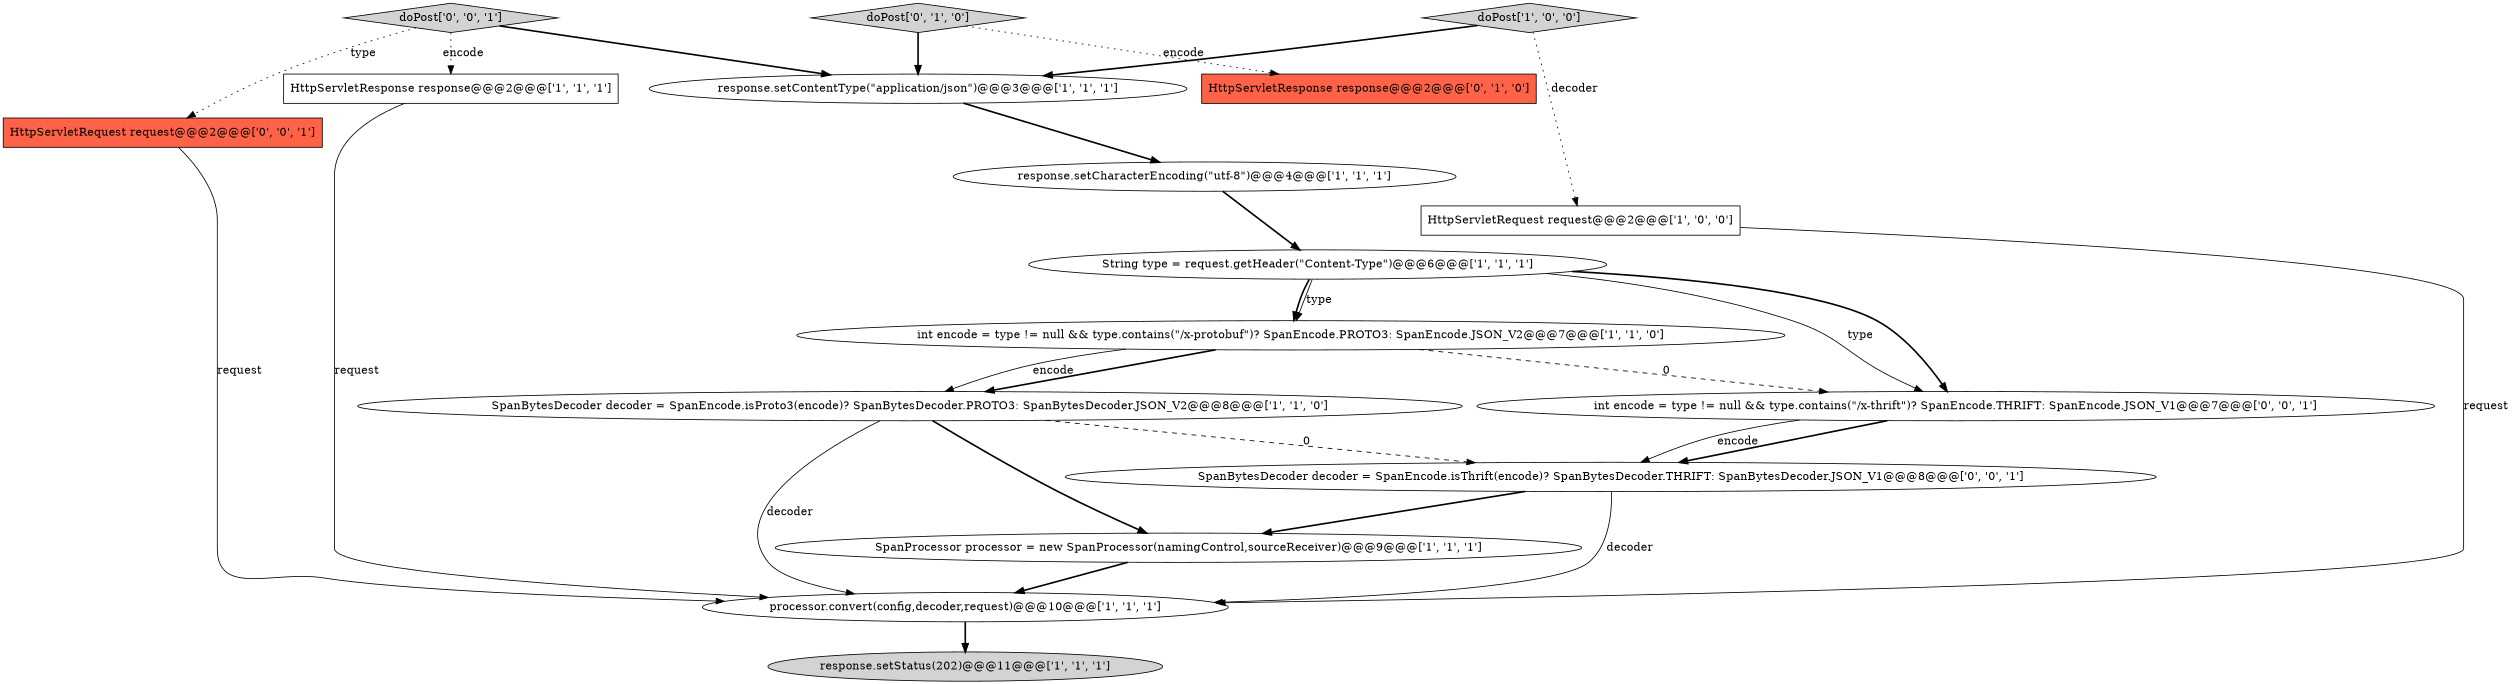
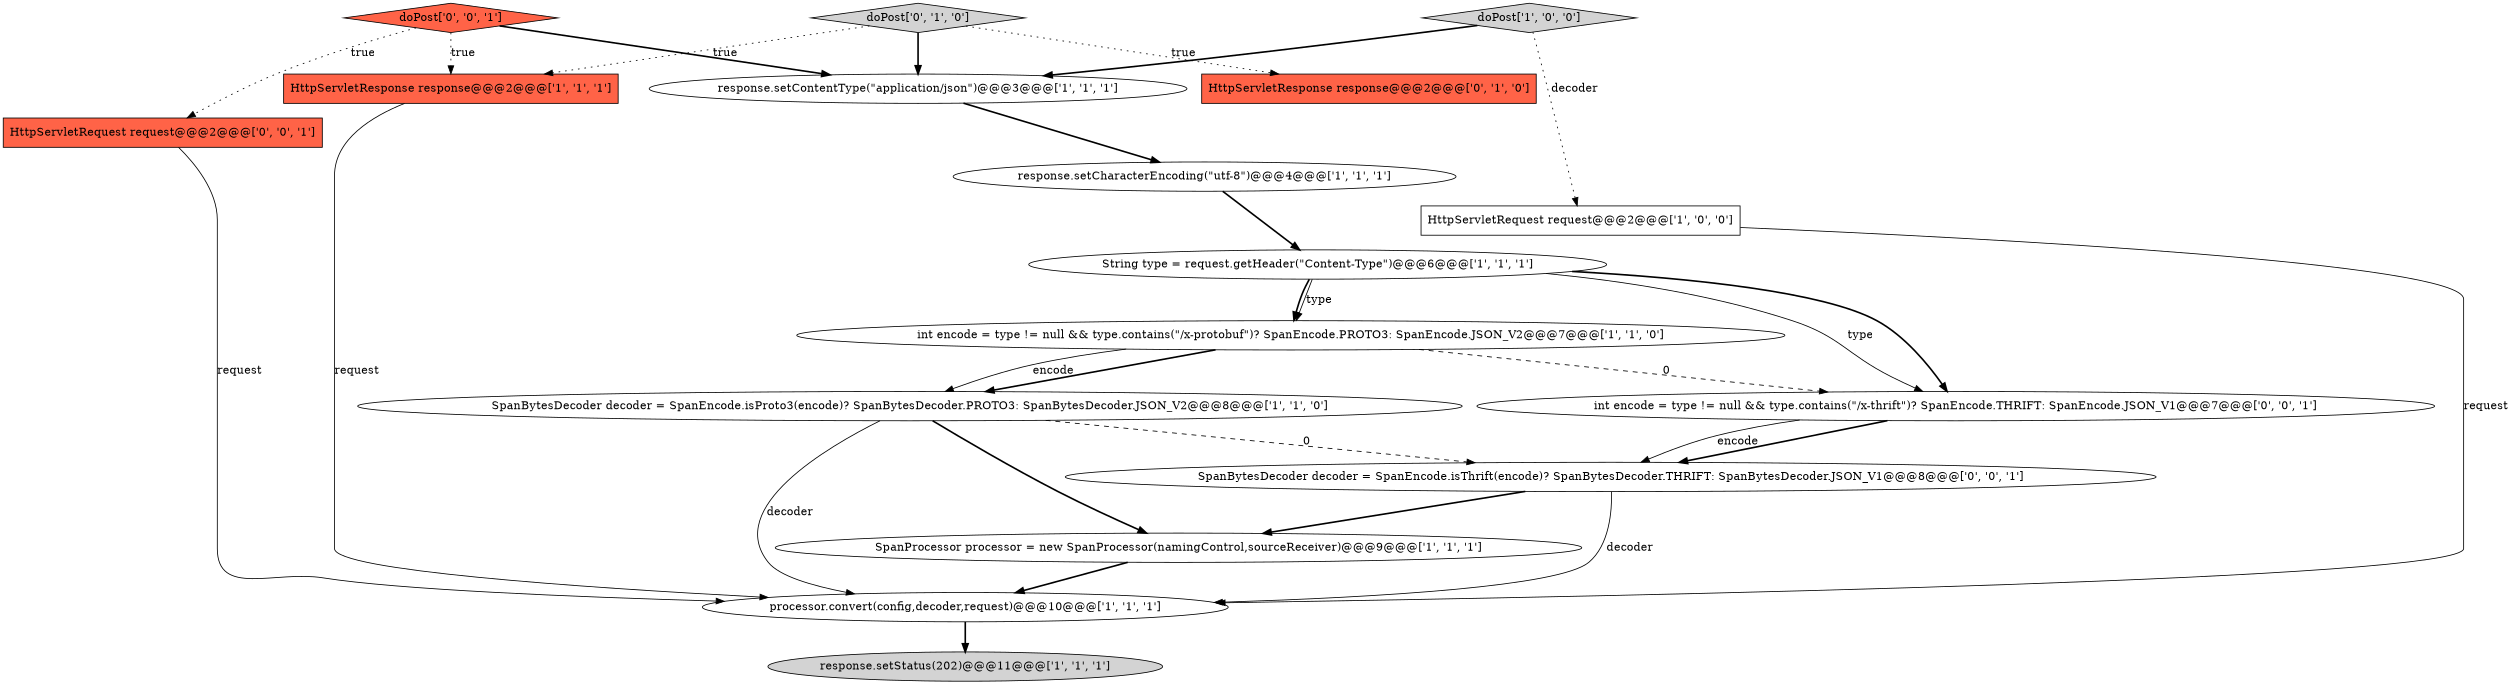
(451, 18) -> (451, 18)
none -> (711, 49)
(363, 53) -> (363, 53)
(464, 53) -> (464, 53)
(1184, 53) -> (1184, 53)
(451, 89) -> (451, 89)
